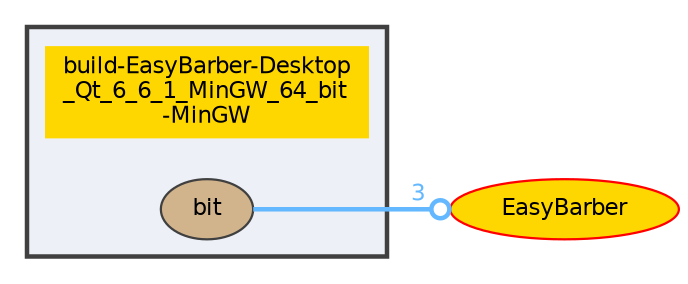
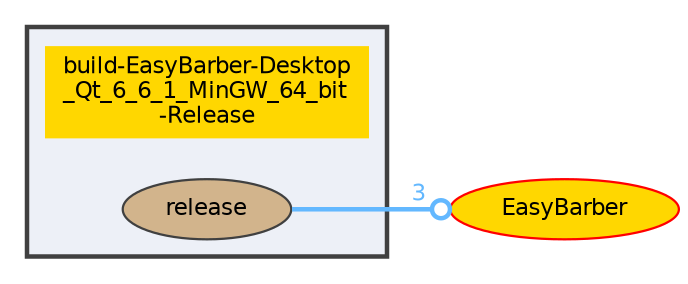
(207, 92) -> (207, 92)
(207, 209) -> (207, 209)
